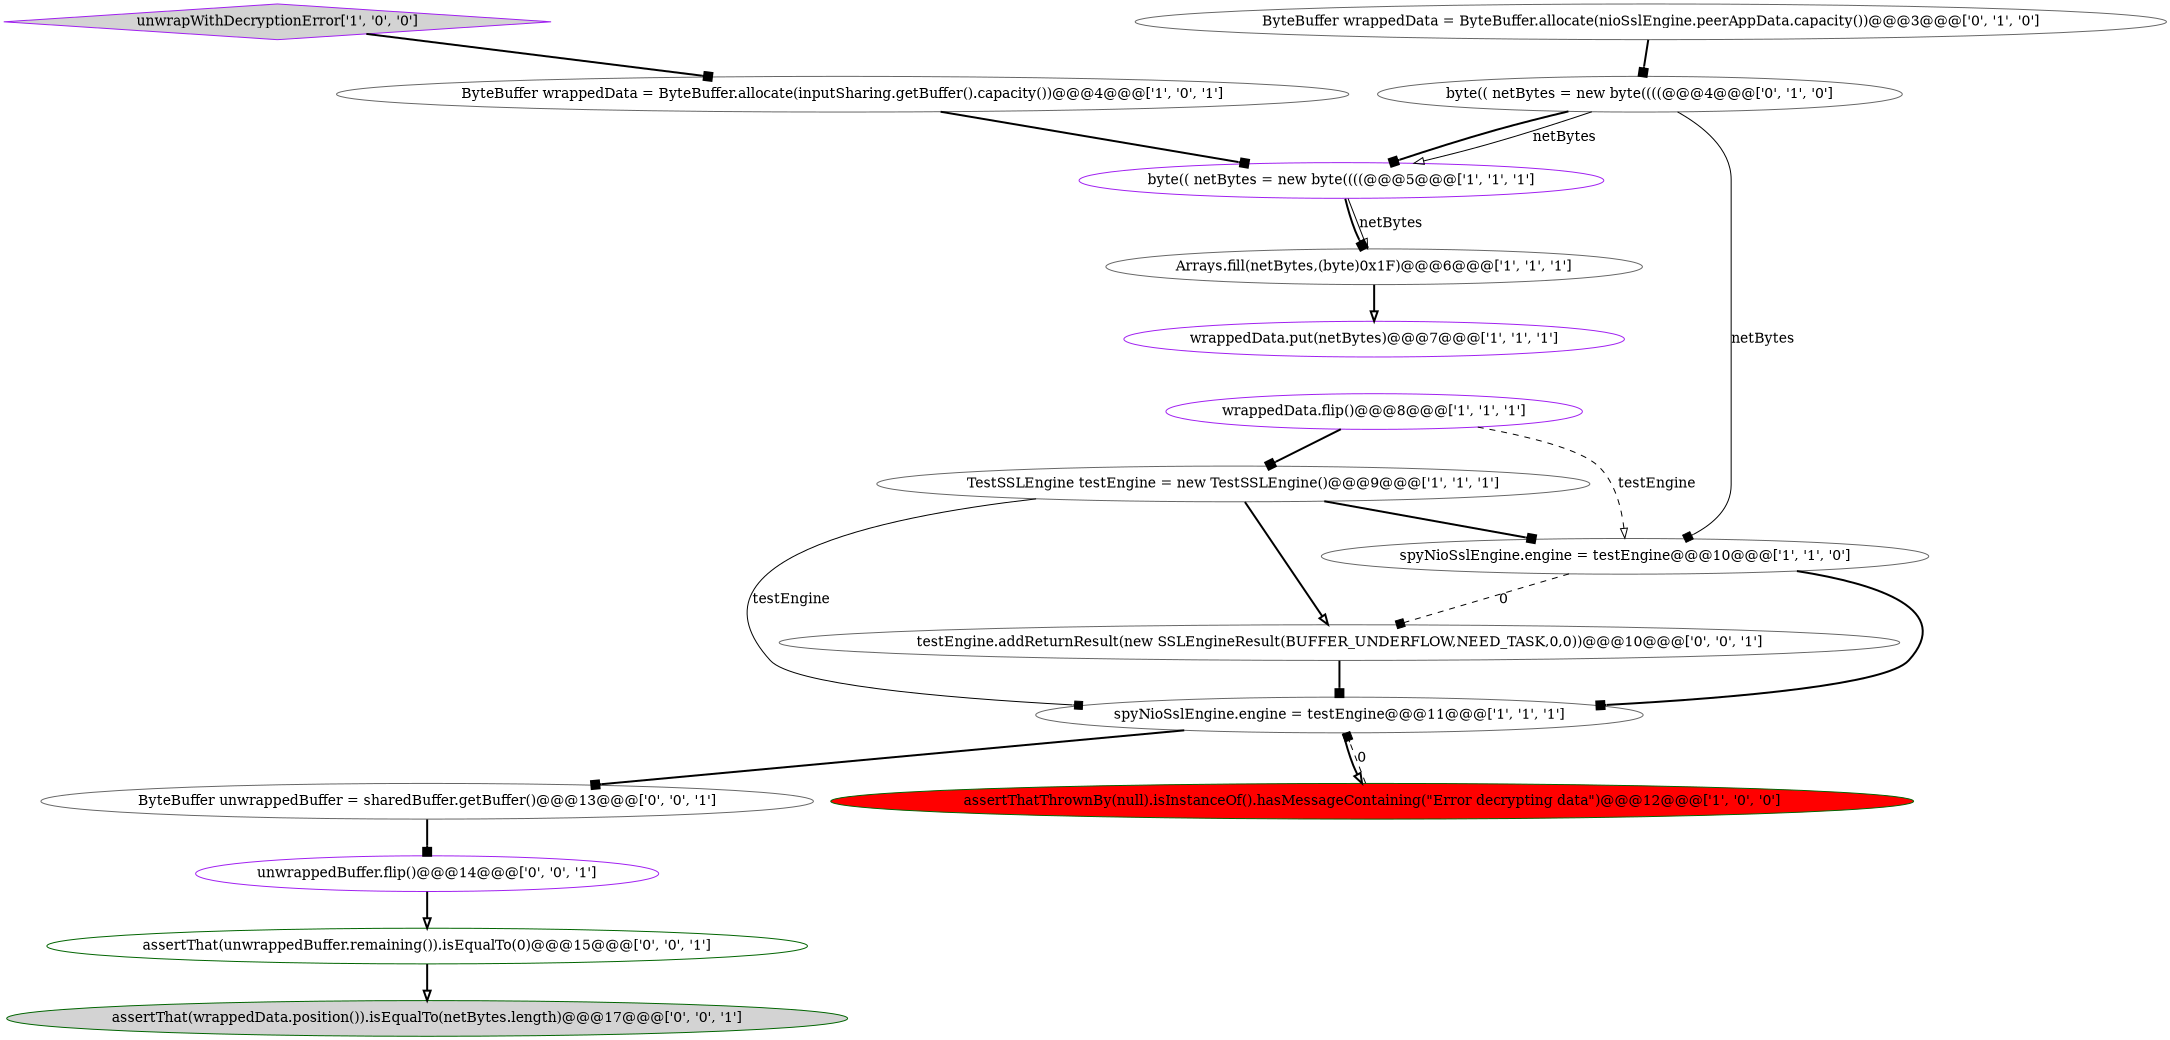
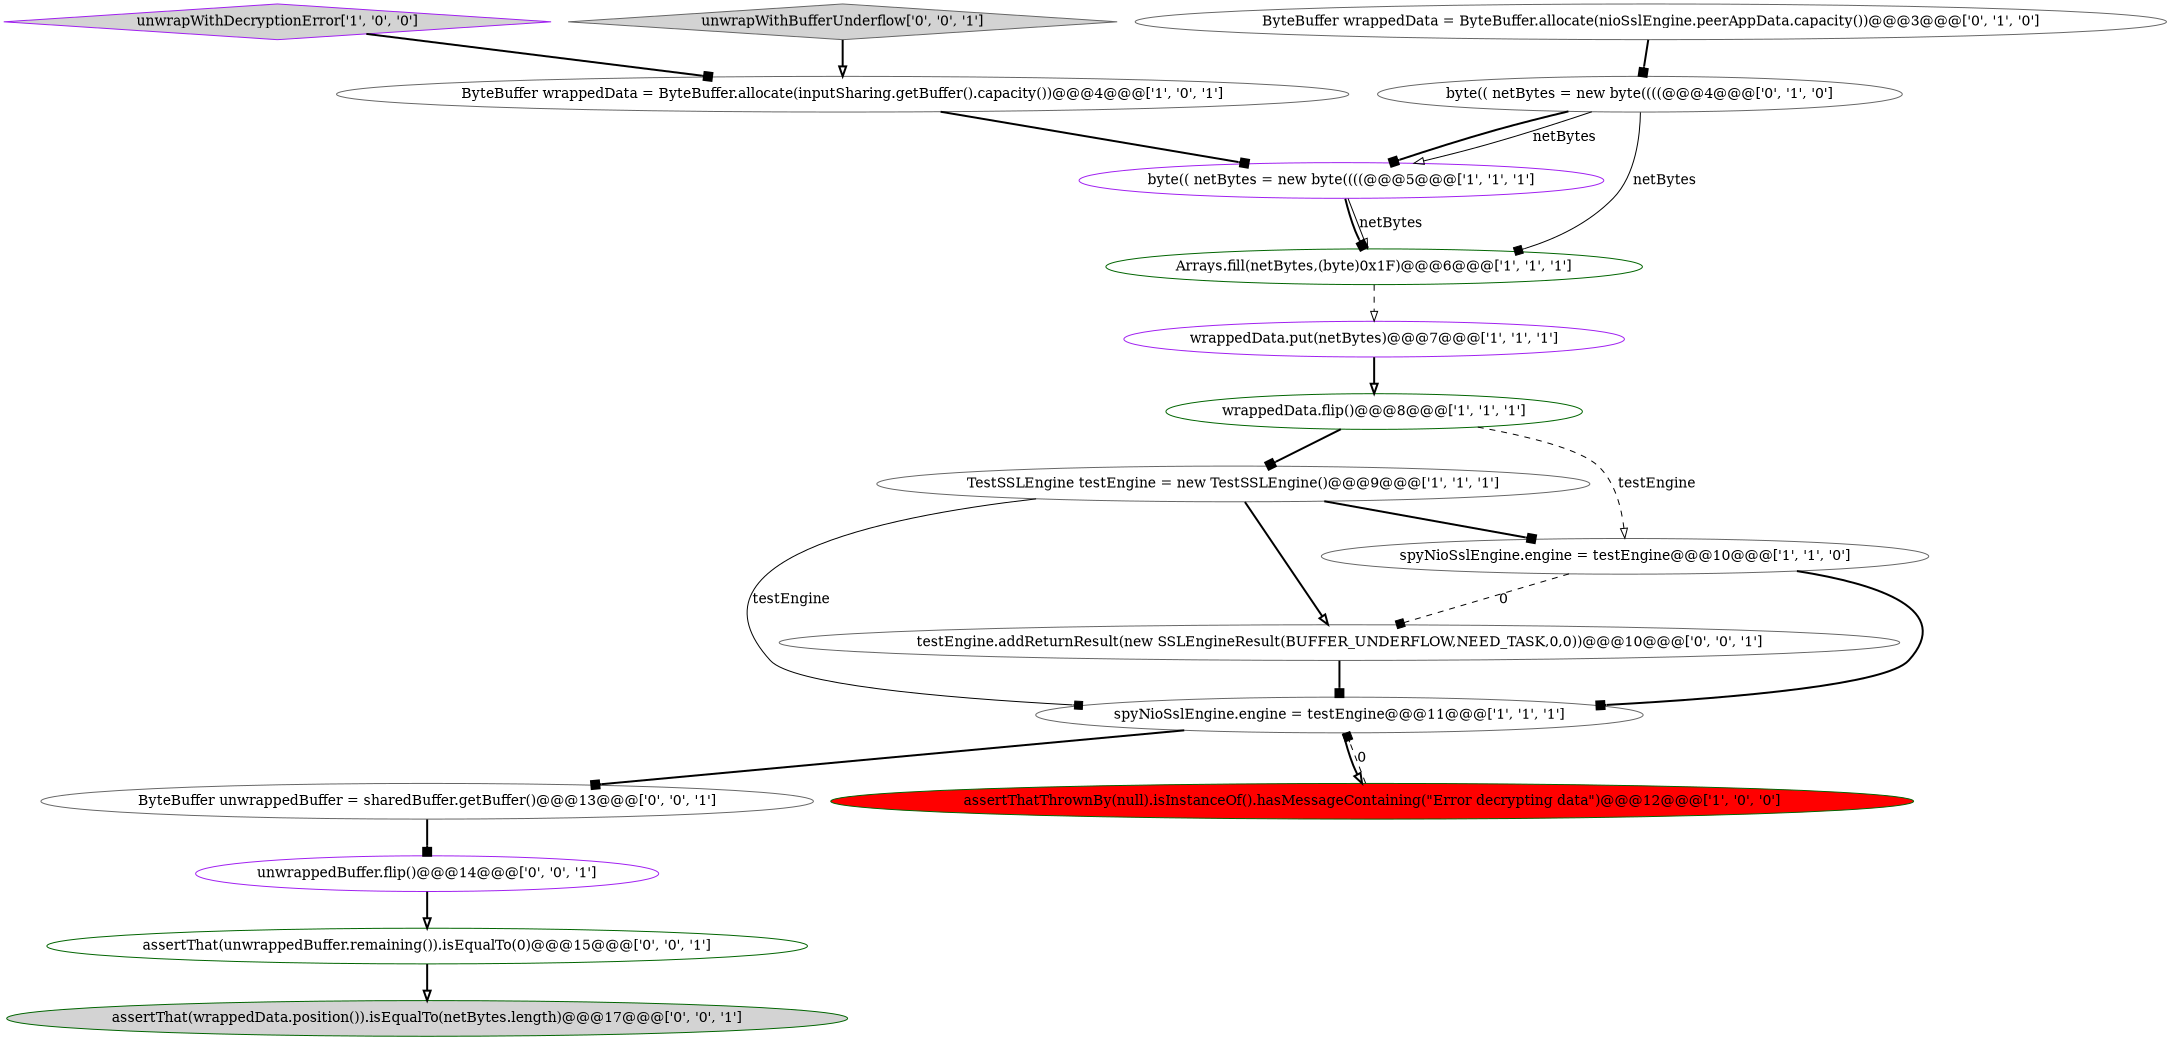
none -> (843, 22)
(1374, 267) -> (1374, 267)
(1374, 298) -> (1374, 298)
(1731, 320) -> (1609, 202)
none -> (1374, 370)
(1374, 412) -> (1374, 412)
